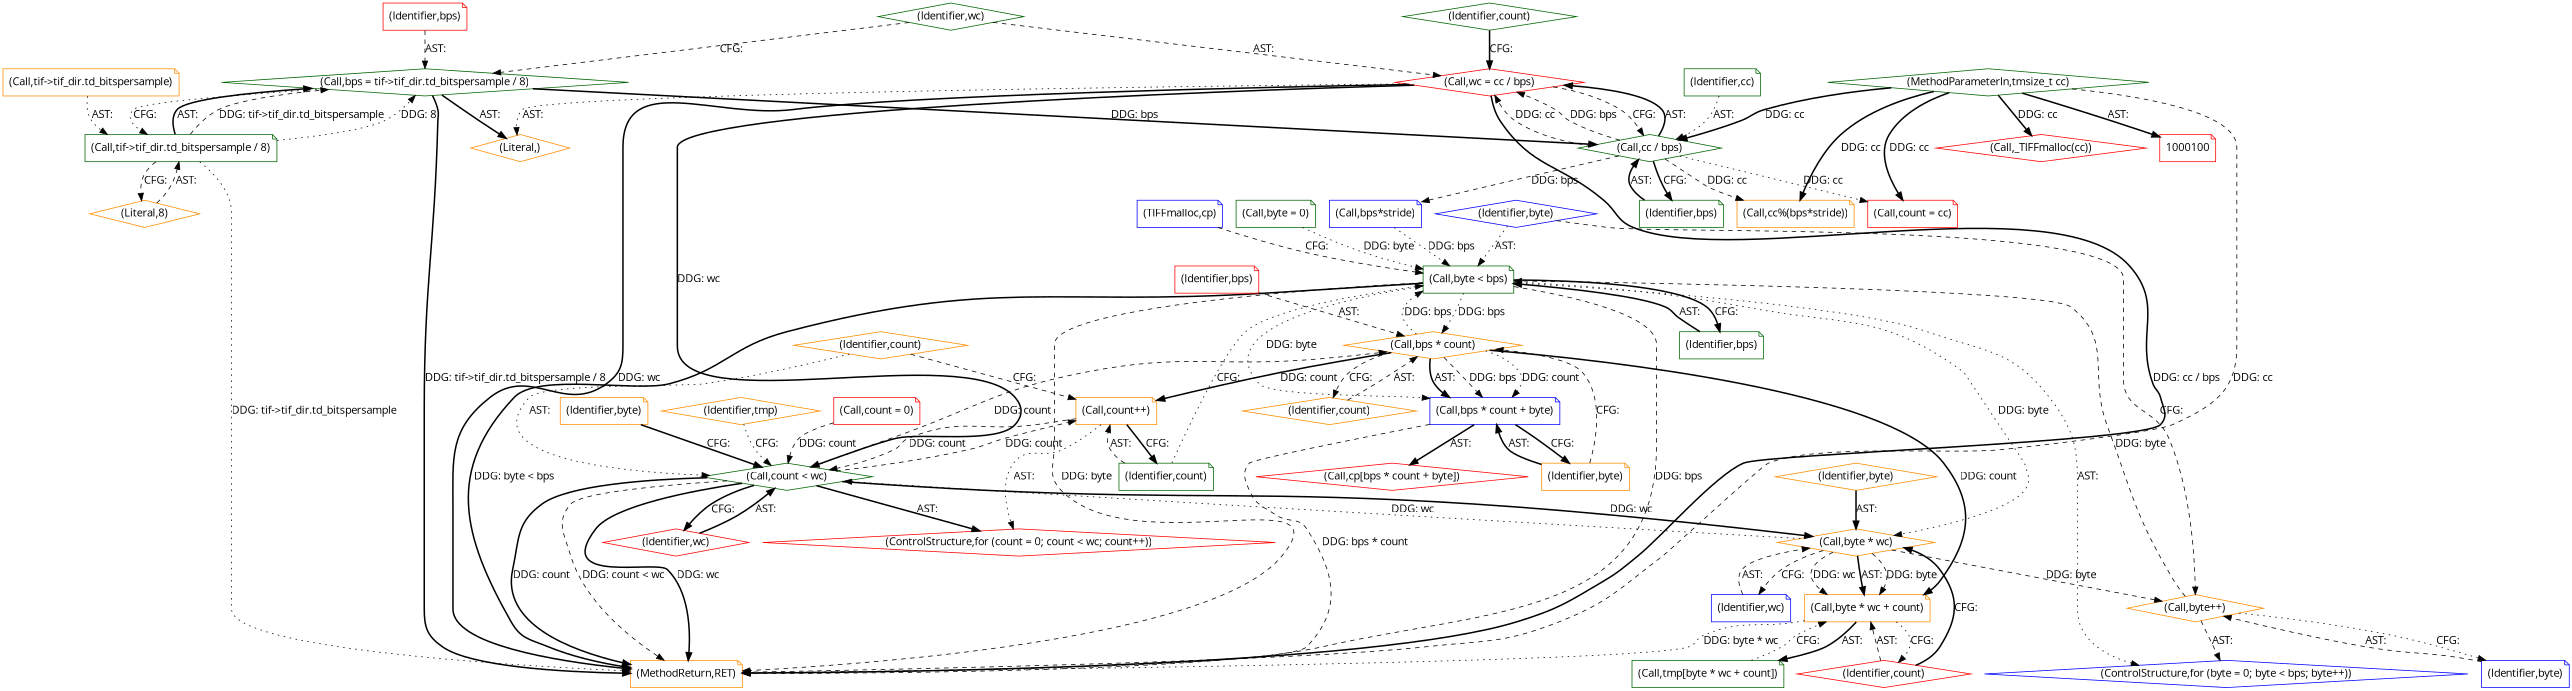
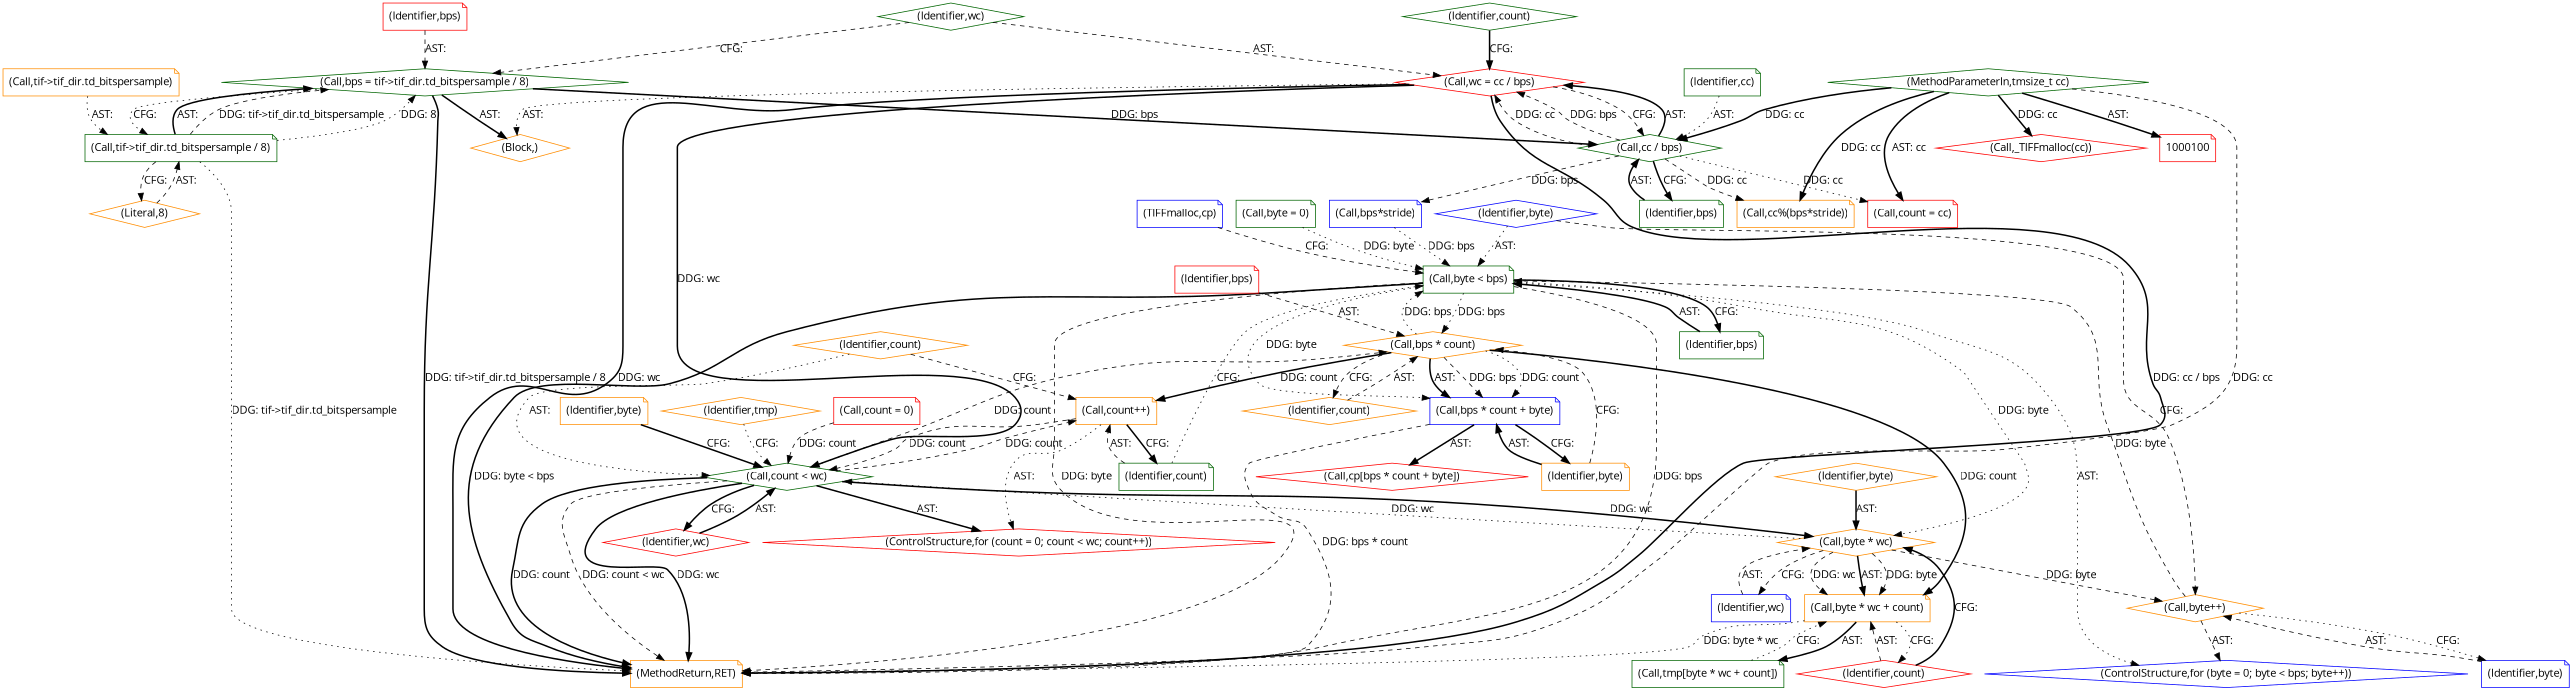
(520, 148) -> (520, 148)
(1909, 148) -> (1909, 148)
